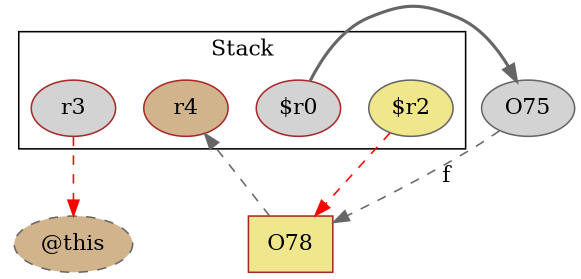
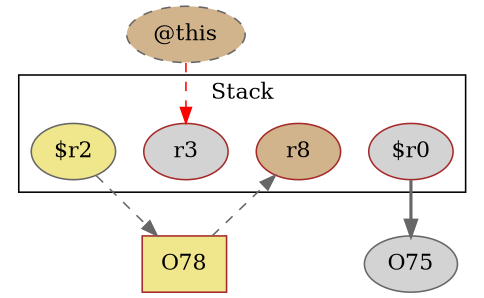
(186, 108) -> (298, 152)
(73, 168) -> (186, 85)
(358, 168) -> (123, 202)
(425, 176) -> none
